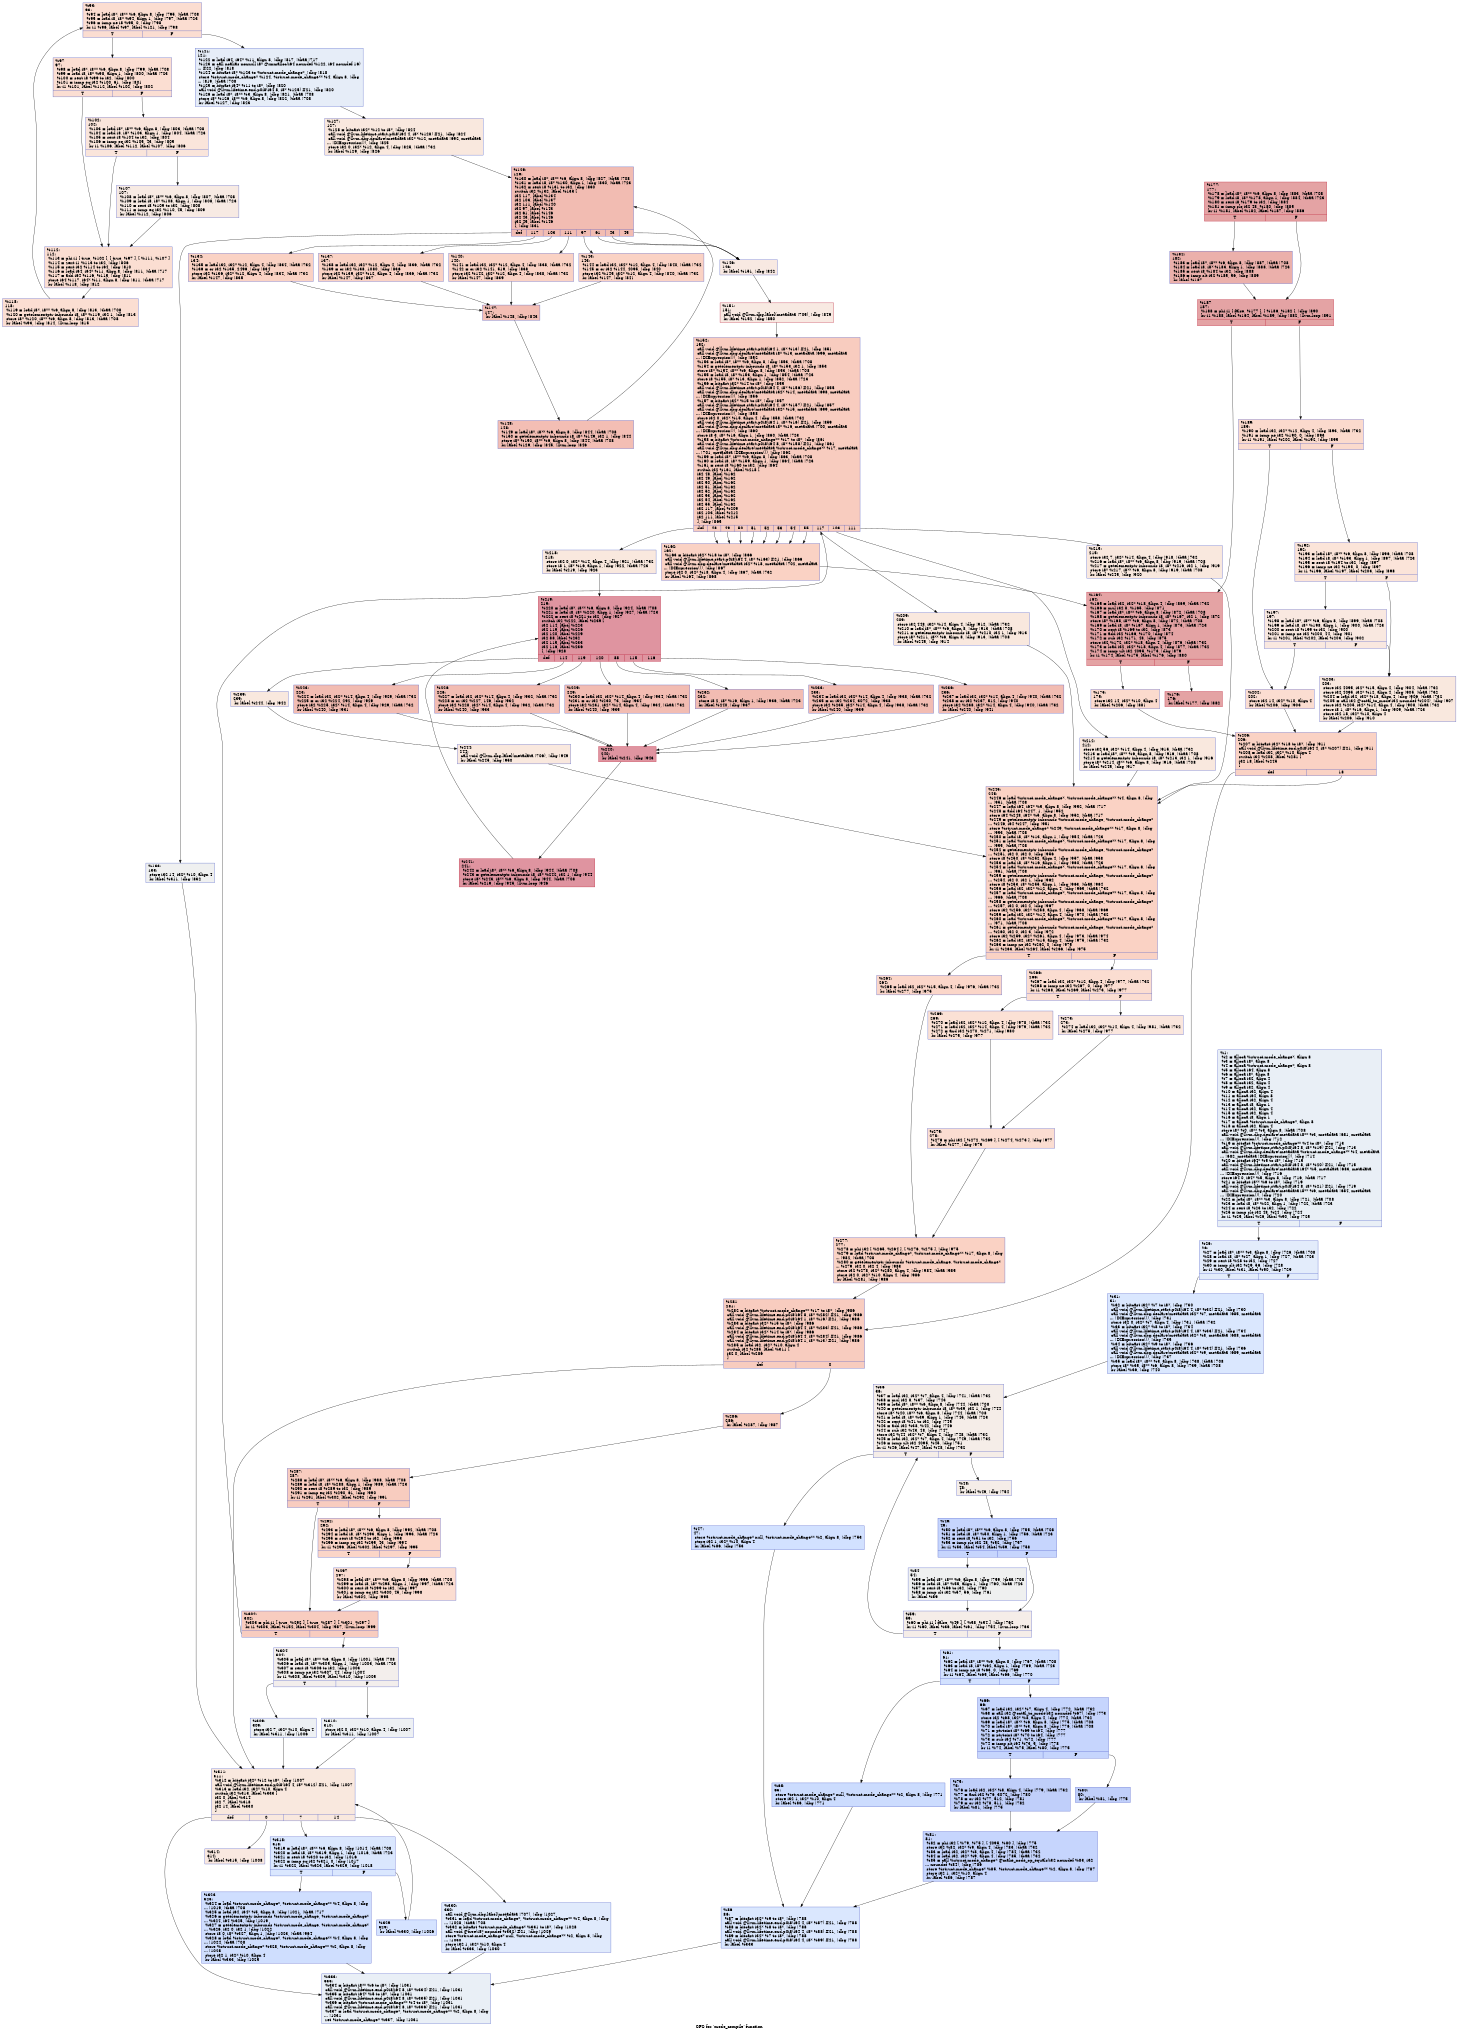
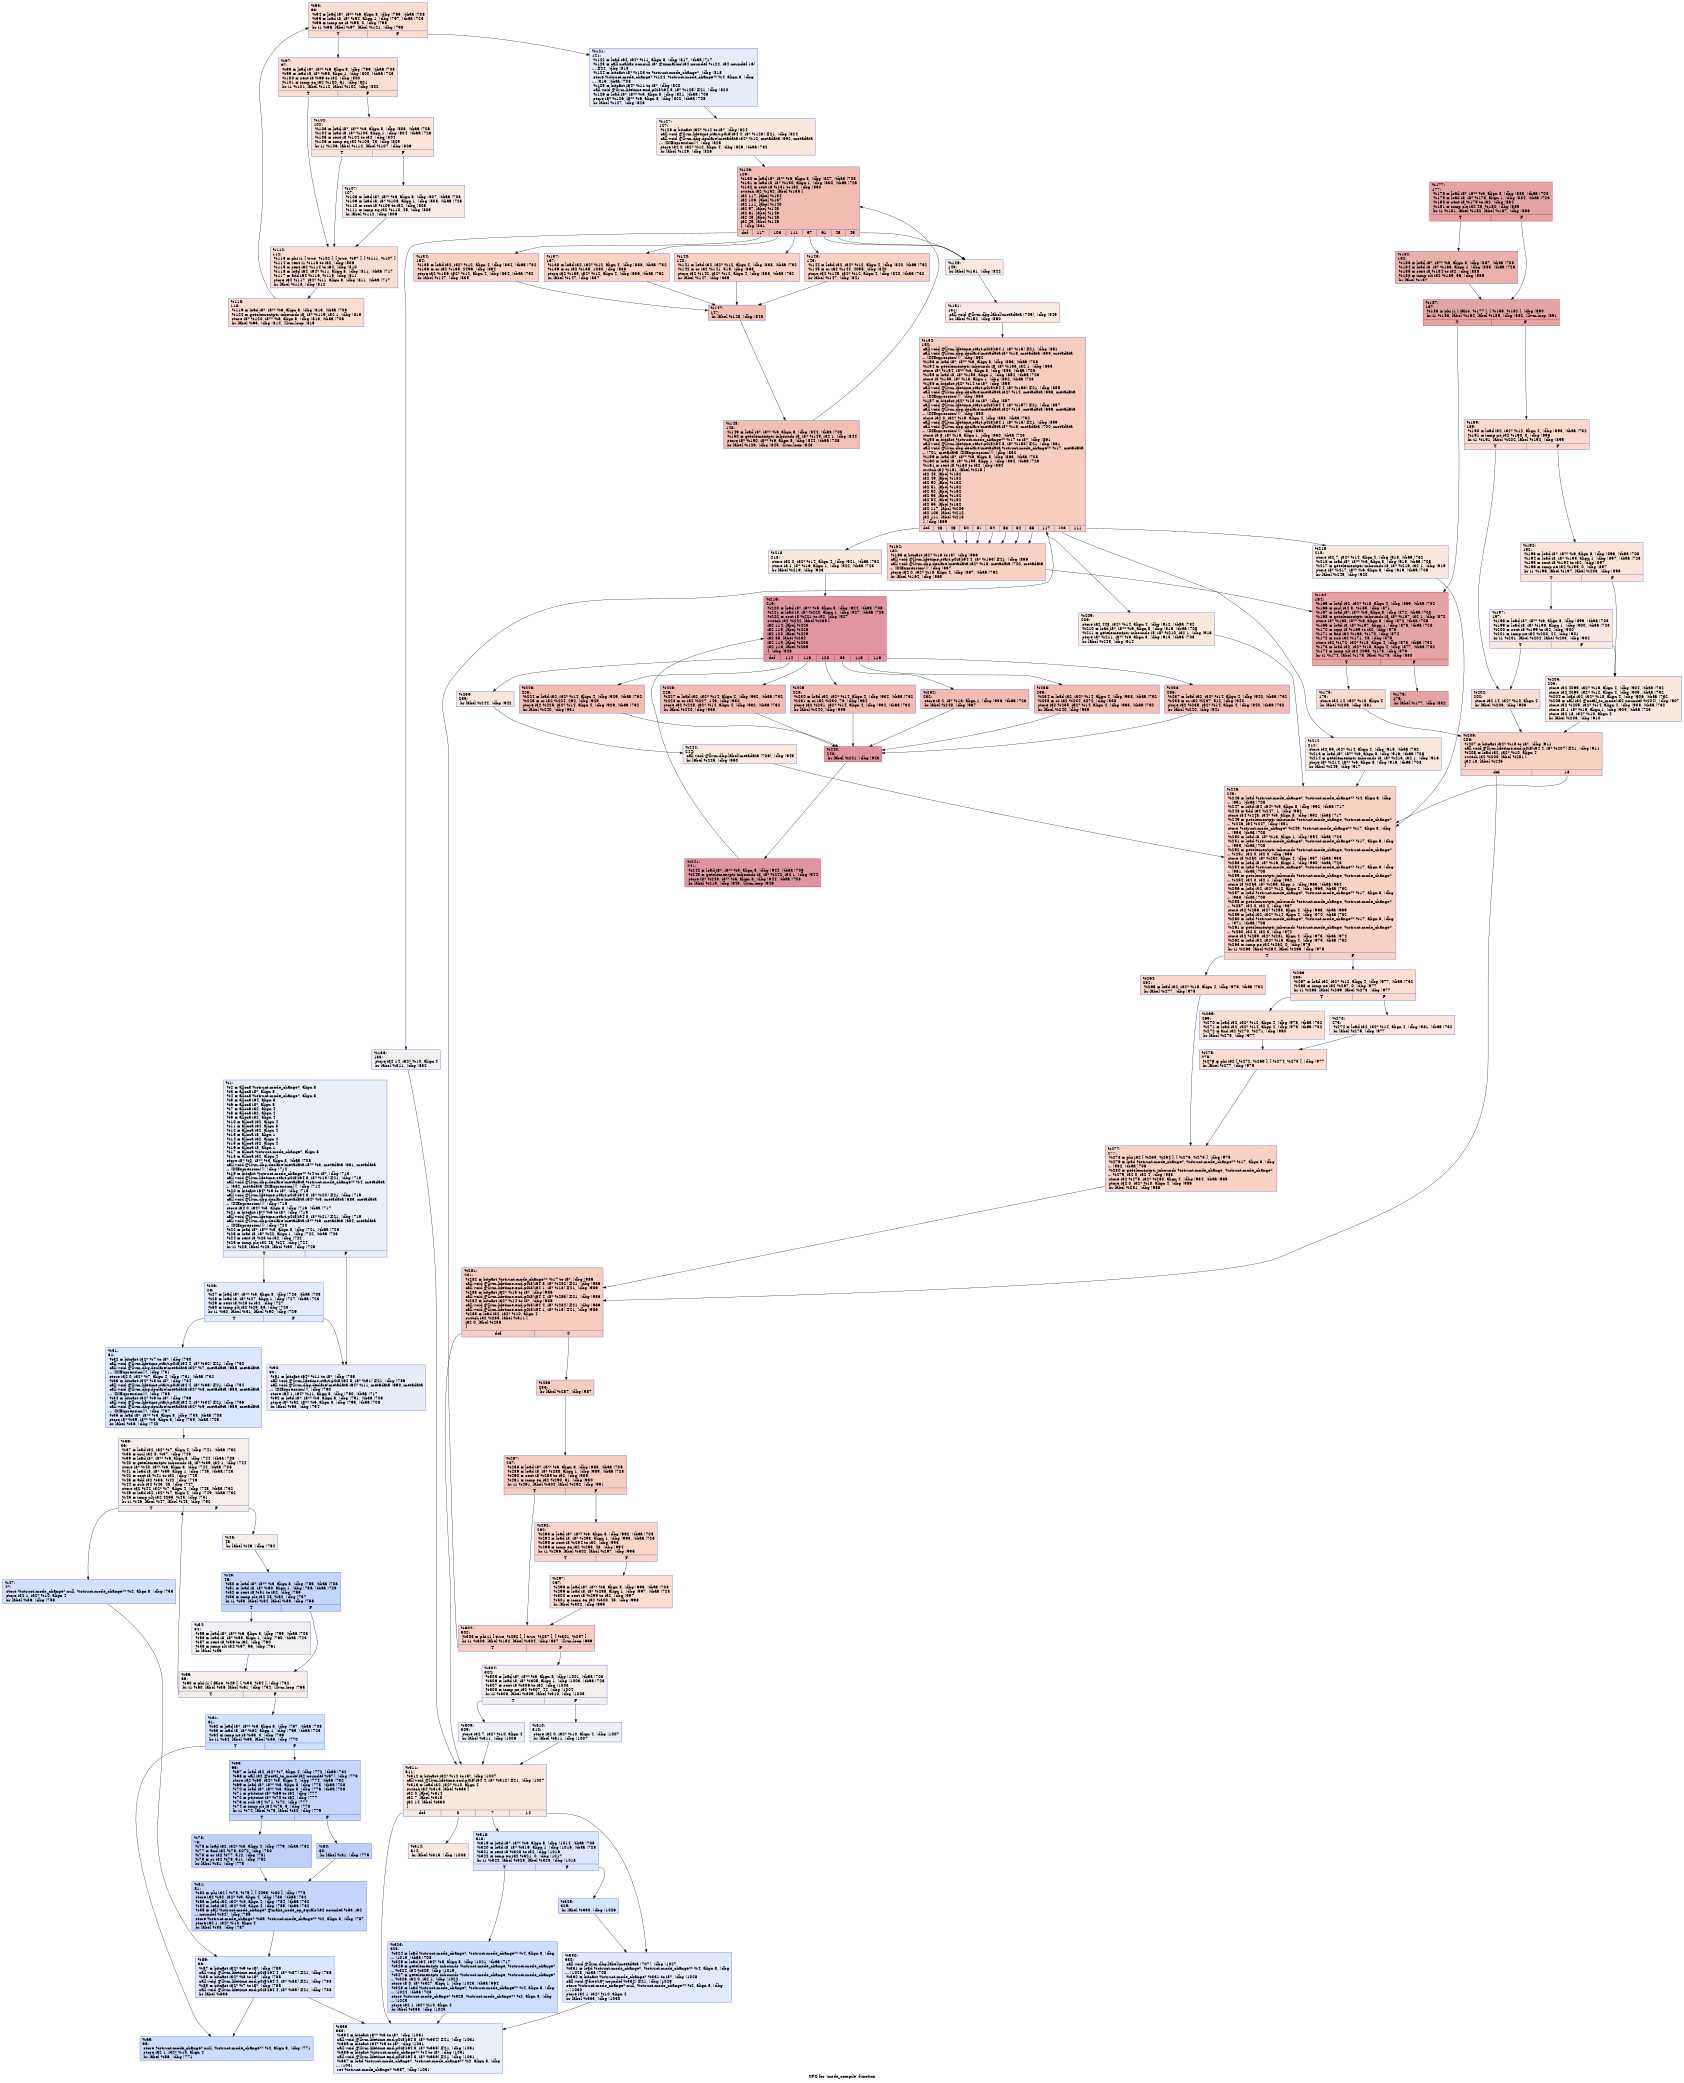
none -> (346, 1388)
(408, 1851) -> (610, 1932)
(827, 1856) -> (244, 2016)
